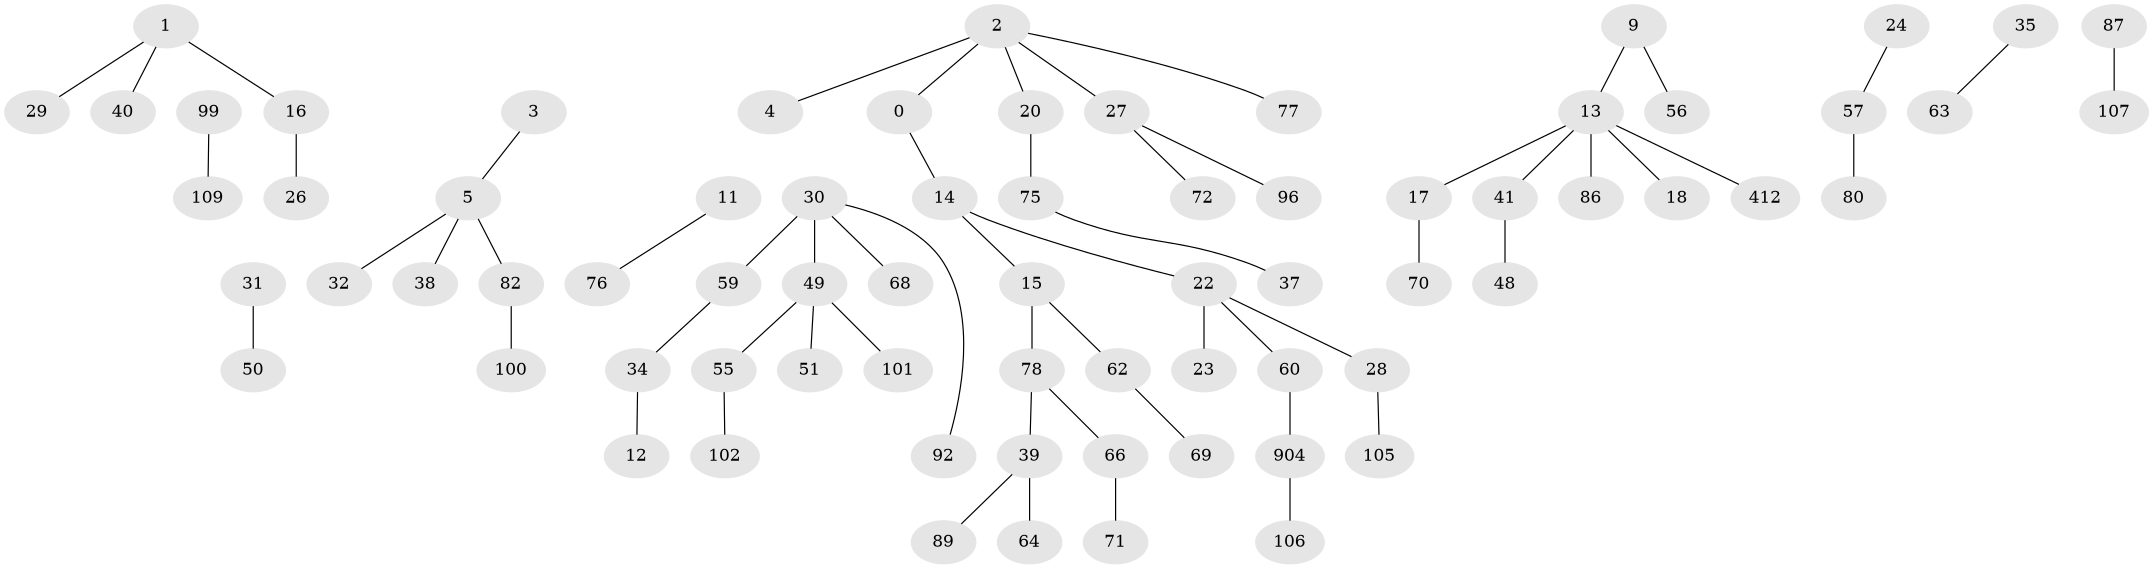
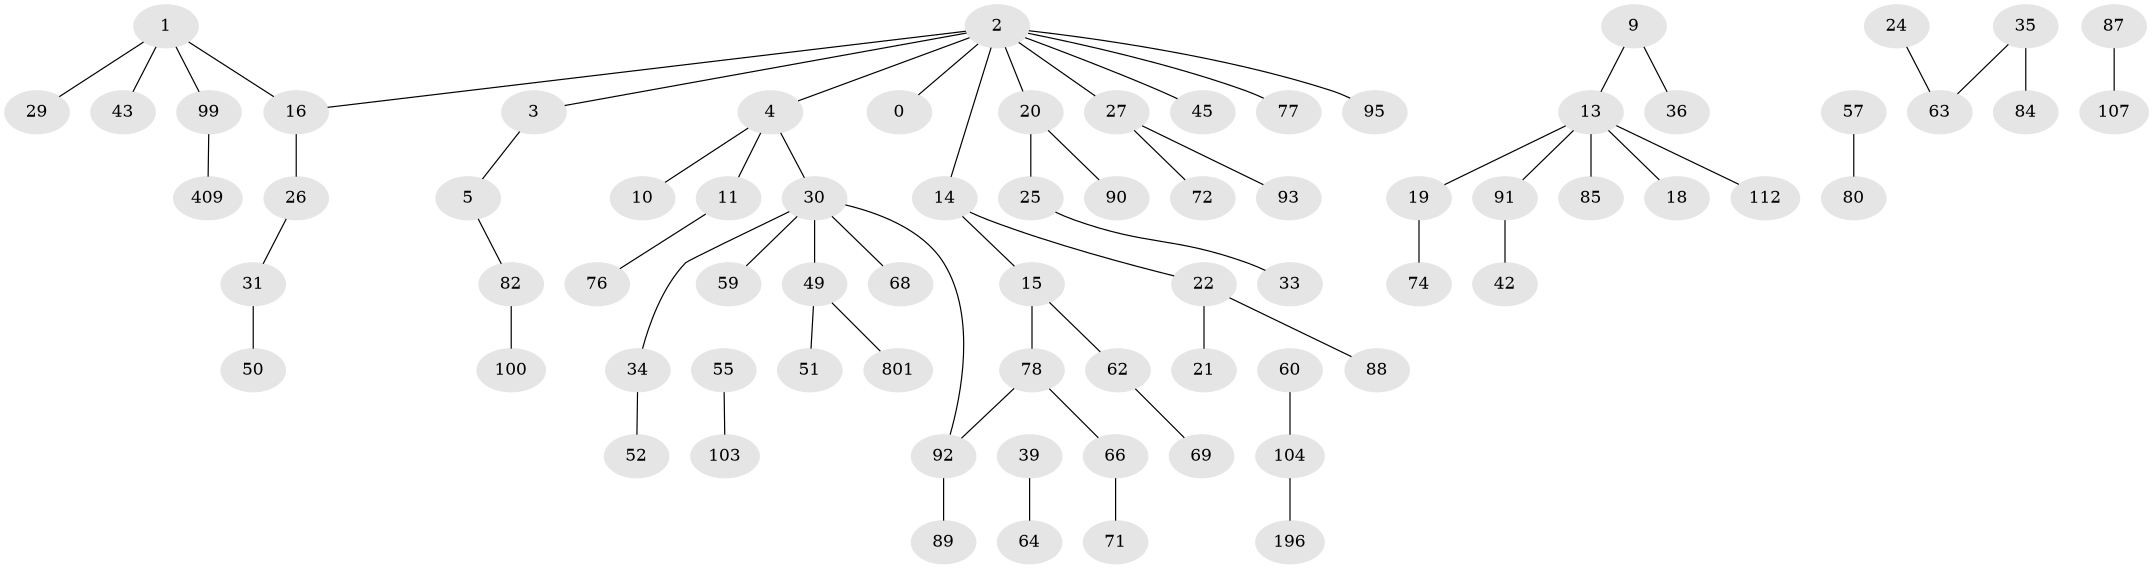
none -> (188, 69)
none -> (647, 69)
none -> (766, 69)
(1875, 69) -> (1918, 69)
(123, 112) -> (123, 112)
none -> (1203, 112)
none -> (1375, 112)
(1677, 112) -> (1677, 112)
none -> (2026, 112)
none -> (750, 155)
none -> (793, 155)
(922, 155) -> (971, 112)
(208, 198) -> (208, 198)
none -> (643, 198)
(1031, 198) -> (1031, 198)
none -> (1117, 198)
(1289, 198) -> (1289, 198)
(1419, 198) -> (1419, 198)
(1505, 198) -> (1505, 198)
(1591, 198) -> (1591, 198)
(1765, 198) -> (1765, 198)
none -> (275, 241)
(339, 284) -> none
(425, 284) -> none
(1290, 284) -> (1290, 284)
(1419, 284) -> (1419, 284)
(1505, 284) -> (1505, 284)
(683, 327) -> (694, 258)
(769, 327) -> none
(1247, 327) -> none
(898, 370) -> (898, 370)
(1204, 370) -> (1204, 370)
(1377, 370) -> (1377, 370)
(1031, 413) -> (988, 413)
(637, 456) -> (637, 456)
(725, 456) -> (725, 456)
(1290, 456) -> (1290, 456)
(1380, 456) -> none
(987, 499) -> (944, 499)
(1290, 542) -> (1290, 542)
